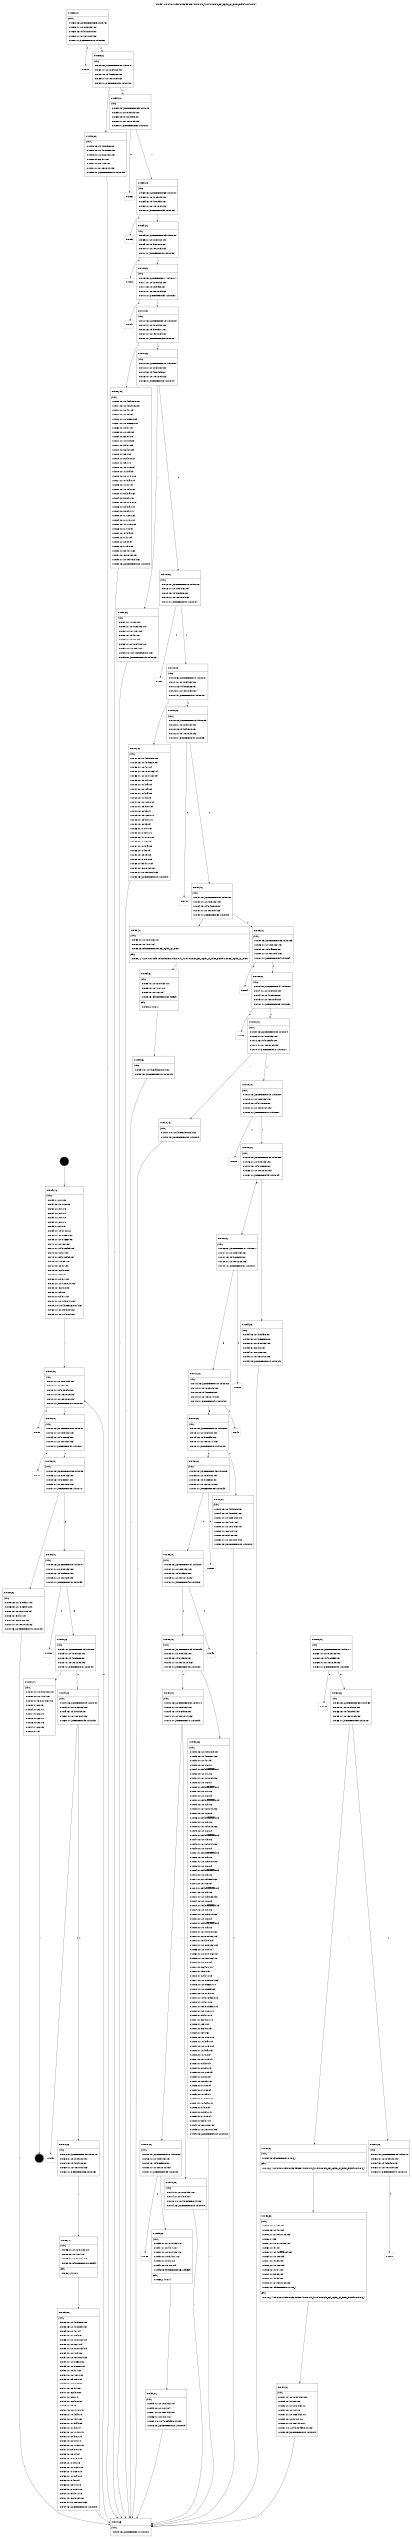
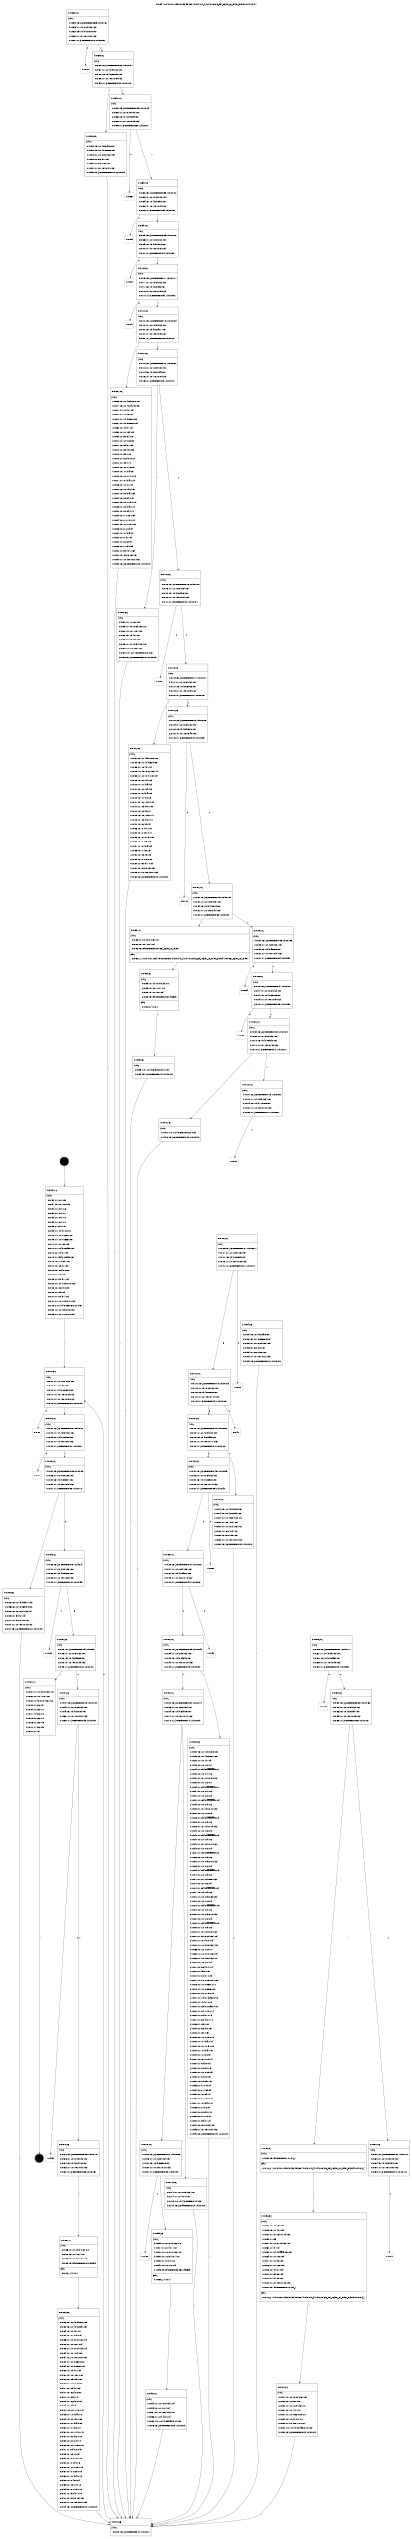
(262, 1161) -> none
